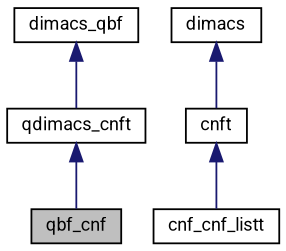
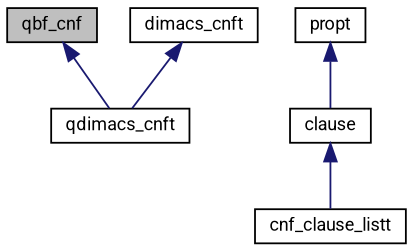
(76, 25) -> (194, 25)
(216, 25) -> (330, 25)
(216, 126) -> (330, 126)
(76, 185) -> (92, 83)
(216, 226) -> (330, 226)
